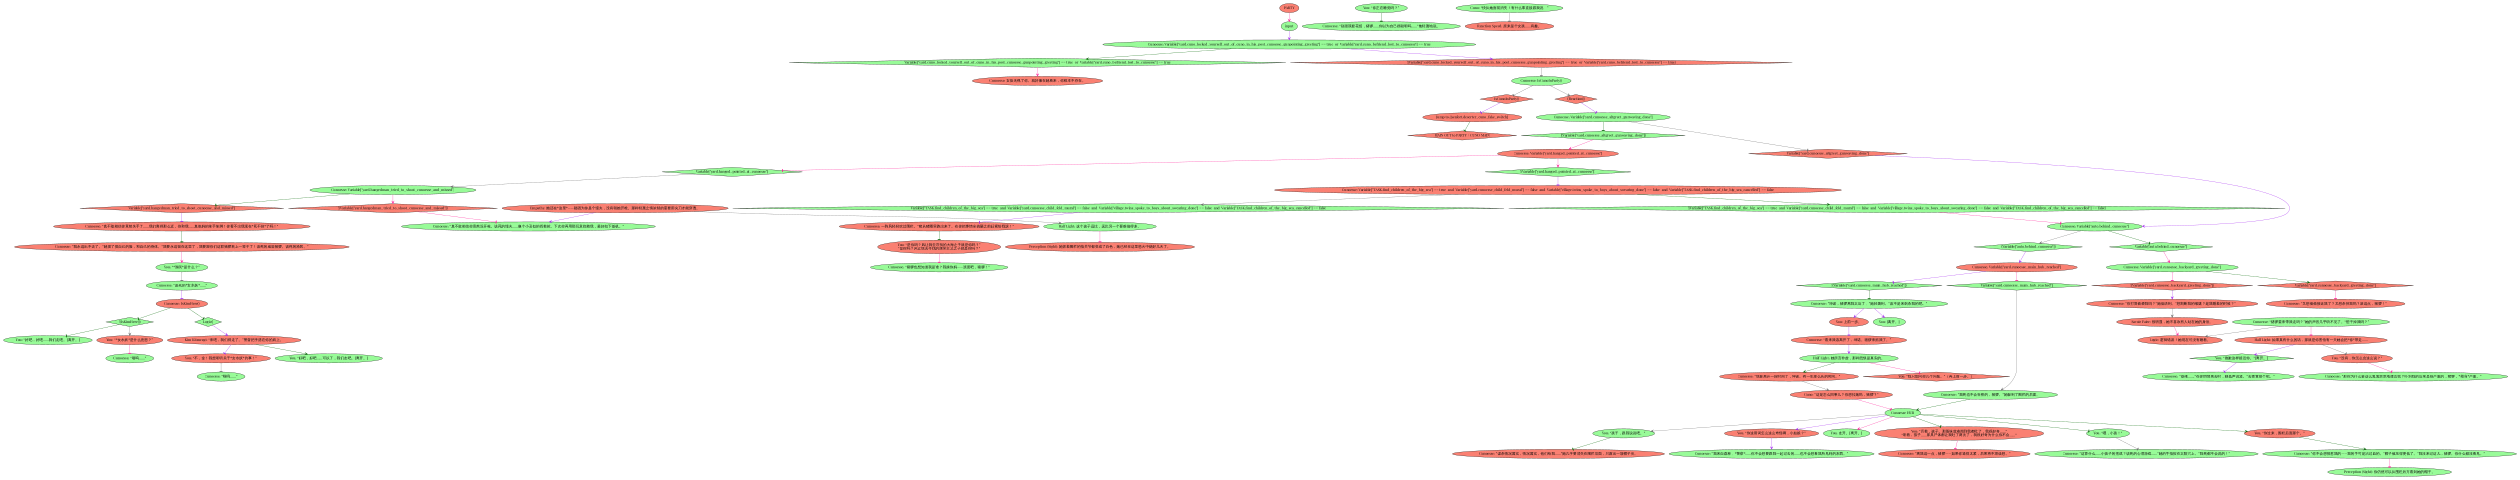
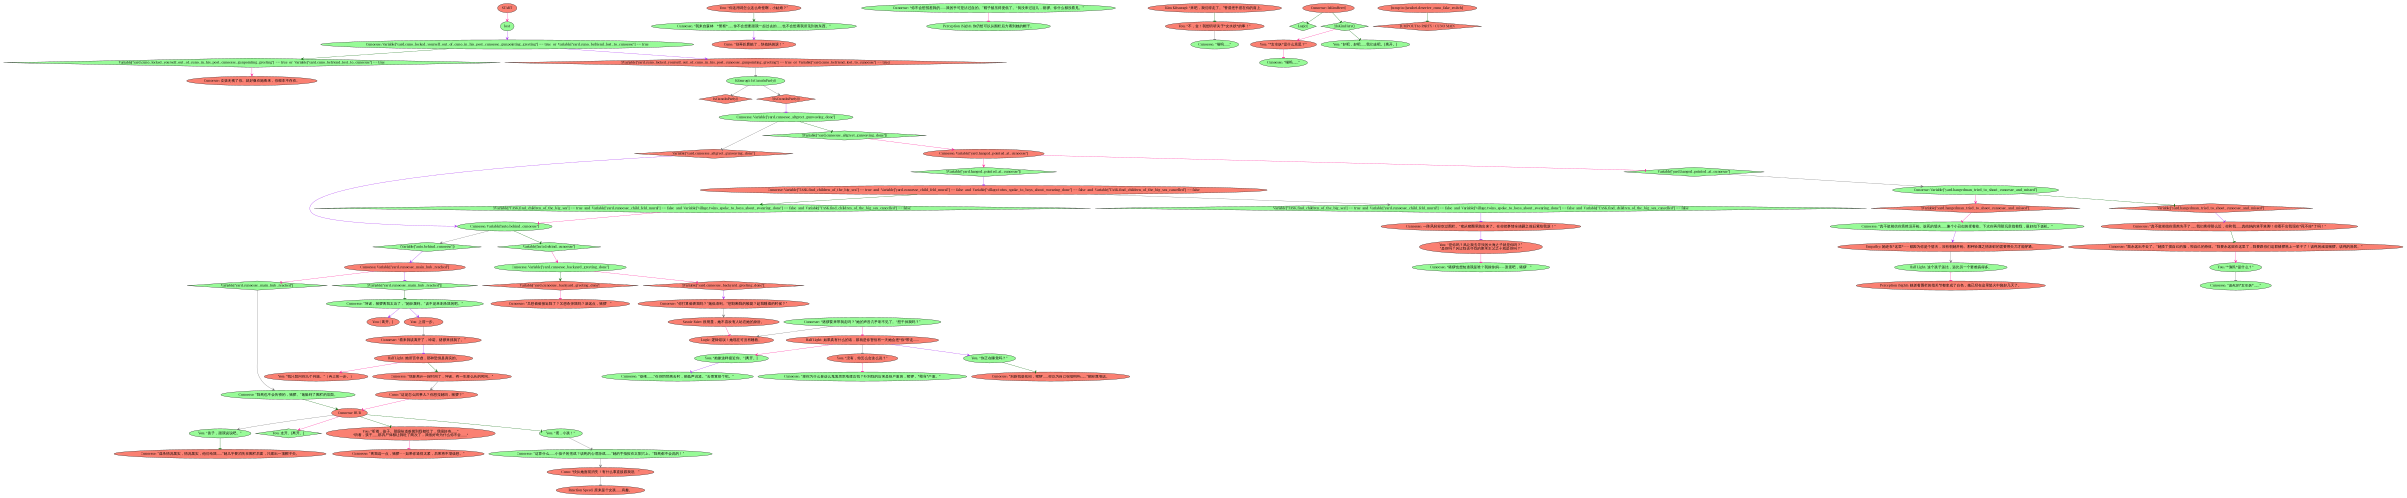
(1289, 8) -> (507, 8)
(1509, 8) -> (600, 472)
(1289, 26) -> (507, 26)
(1381, 26) -> (1051, 377)
none -> (754, 44)
(1541, 81) -> (756, 81)
(1576, 99) -> (786, 99)
(1491, 107) -> none
(1462, 135) -> (1427, 26)
(573, 217) -> (1954, 236)
(939, 235) -> (1481, 235)
(182, 294) -> none
(1889, 322) -> (383, 322)
(130, 330) -> (1318, 34)
(219, 330) -> none
(1849, 330) -> (424, 330)
(2176, 330) -> (727, 331)
(1849, 348) -> (424, 349)
(228, 349) -> (1215, 17)
(2276, 349) -> (795, 349)
none -> (929, 350)
(329, 358) -> none
(1849, 358) -> (424, 358)
(2242, 358) -> (731, 358)
(1894, 368) -> (371, 367)
(1936, 377) -> (316, 377)
(1903, 413) -> (349, 413)
(1843, 422) -> none
(1847, 433) -> (289, 433)
(2280, 433) -> none
(1772, 442) -> (754, 16)
none -> (600, 462)
